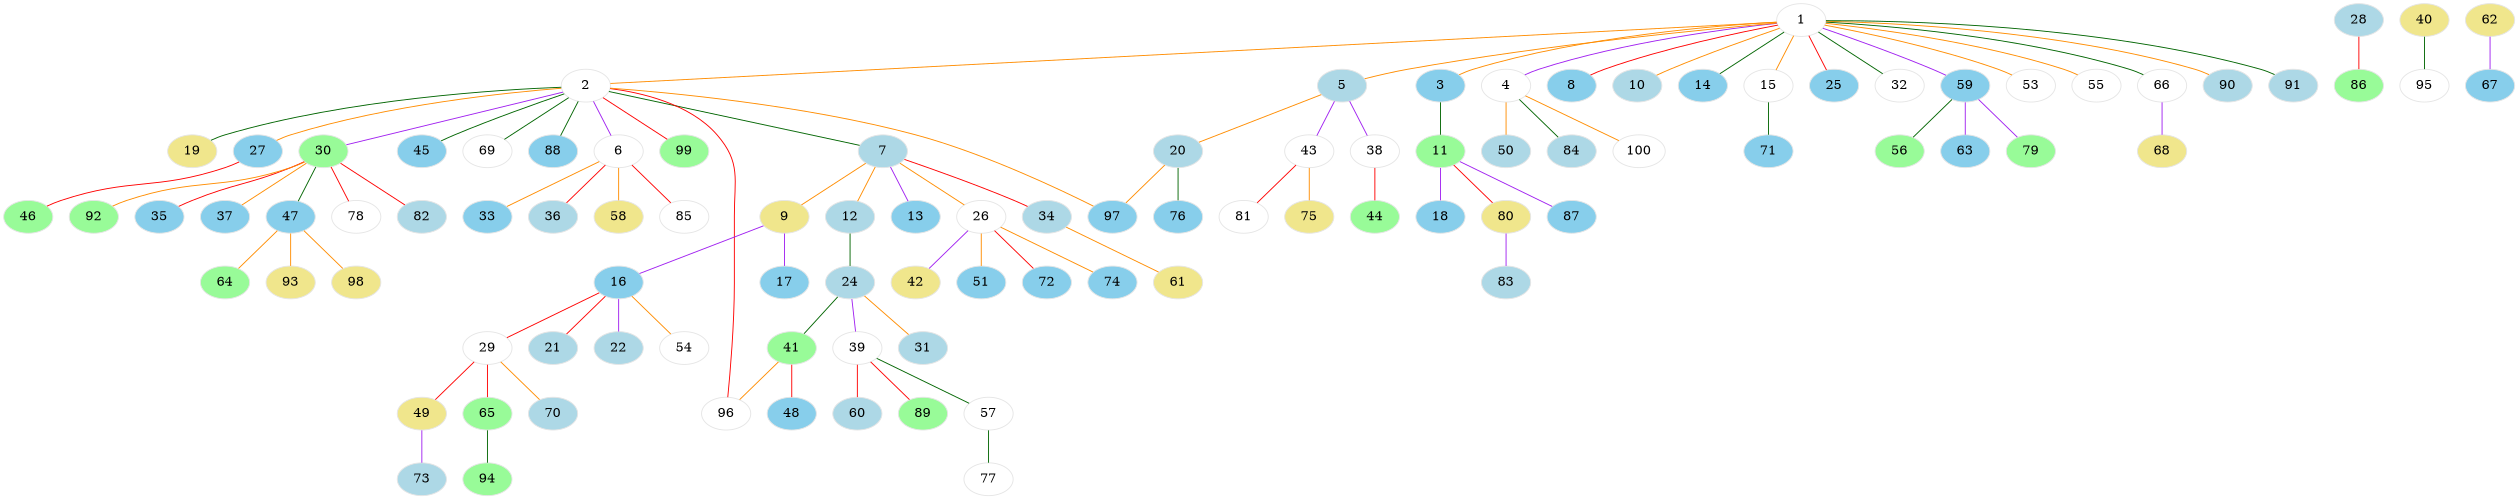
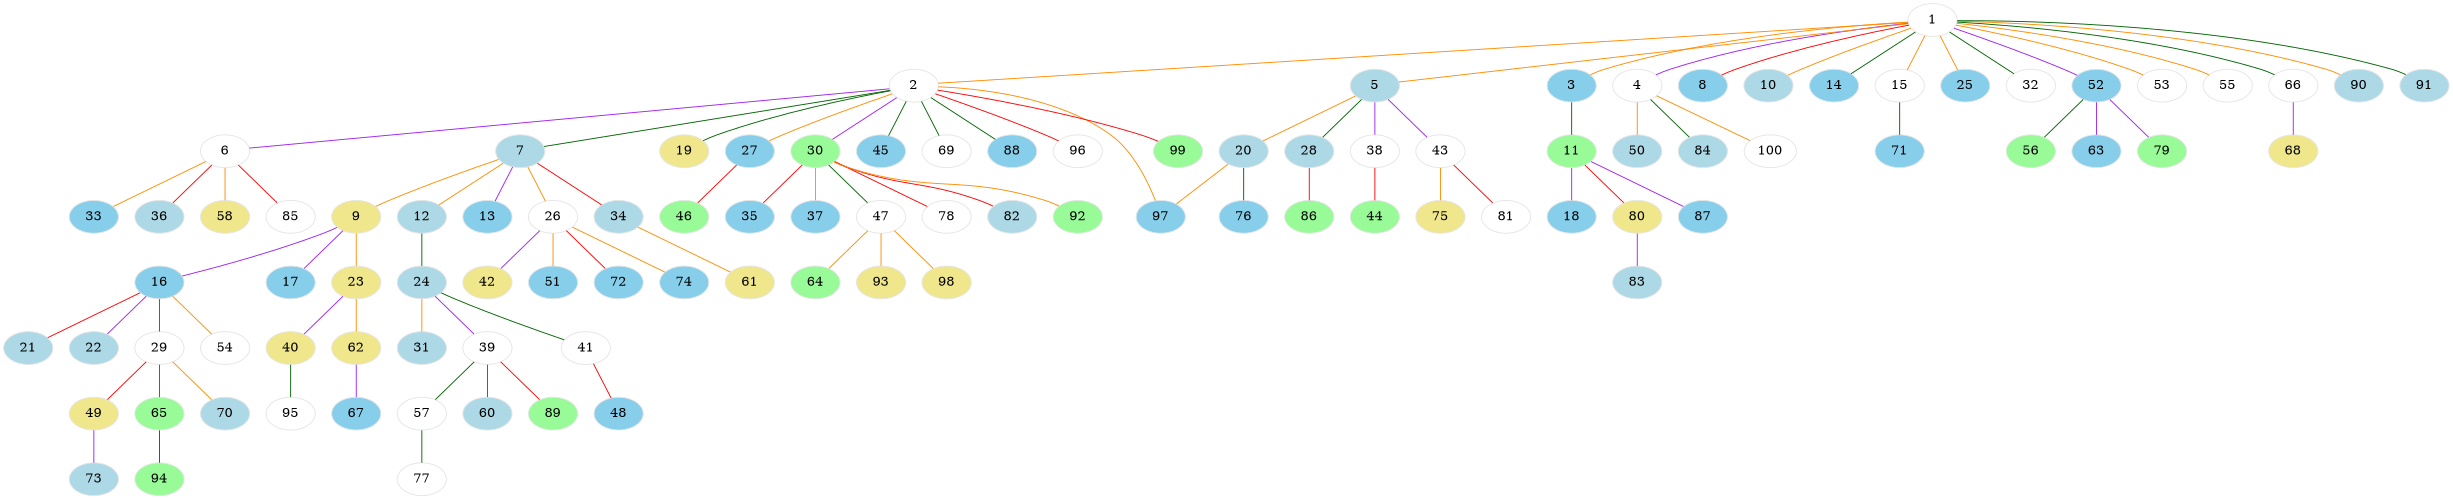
(1818, 53) -> (1949, 53)
(1965, 86) -> (2096, 86)
none -> (1342, 118)
(291, 217) -> (881, 217)
none -> (356, 282)
(792, 348) -> (586, 348)
(759, 381) -> none
